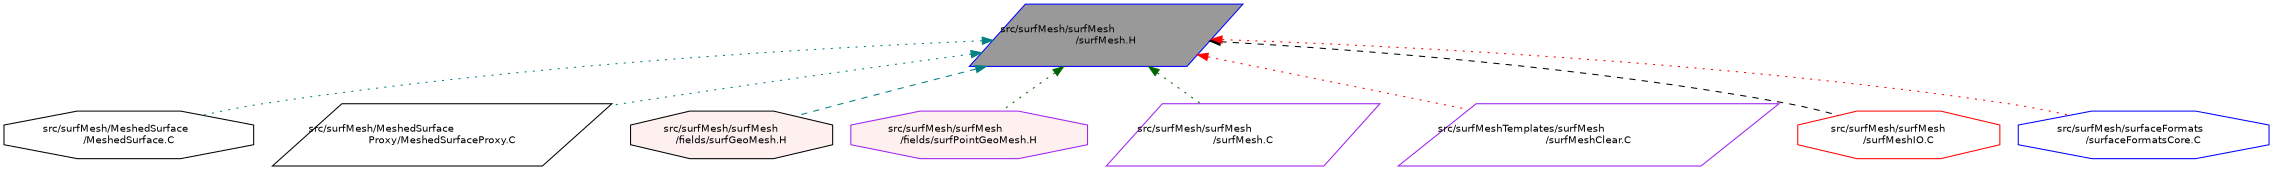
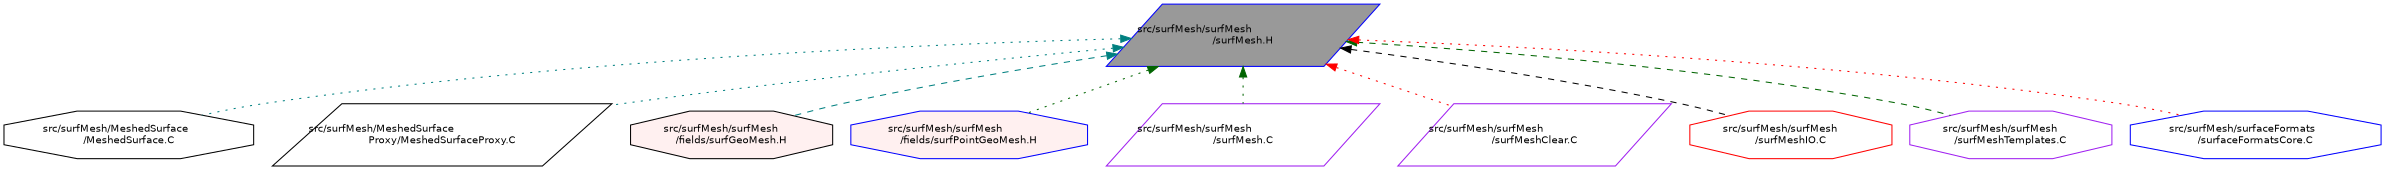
(969, 135) -> (969, 135)
(1589, 135) -> (1535, 135)
none -> (2011, 135)
